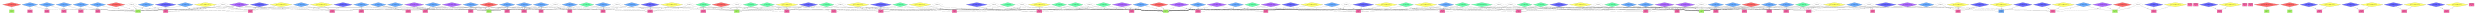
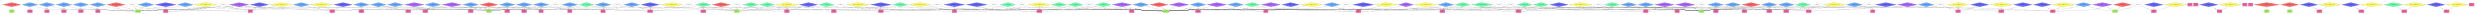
none -> (954, 5)
(1406, 5) -> (1406, 5)
(2393, 5) -> (2393, 5)
(2001, 11) -> (2001, 11)
